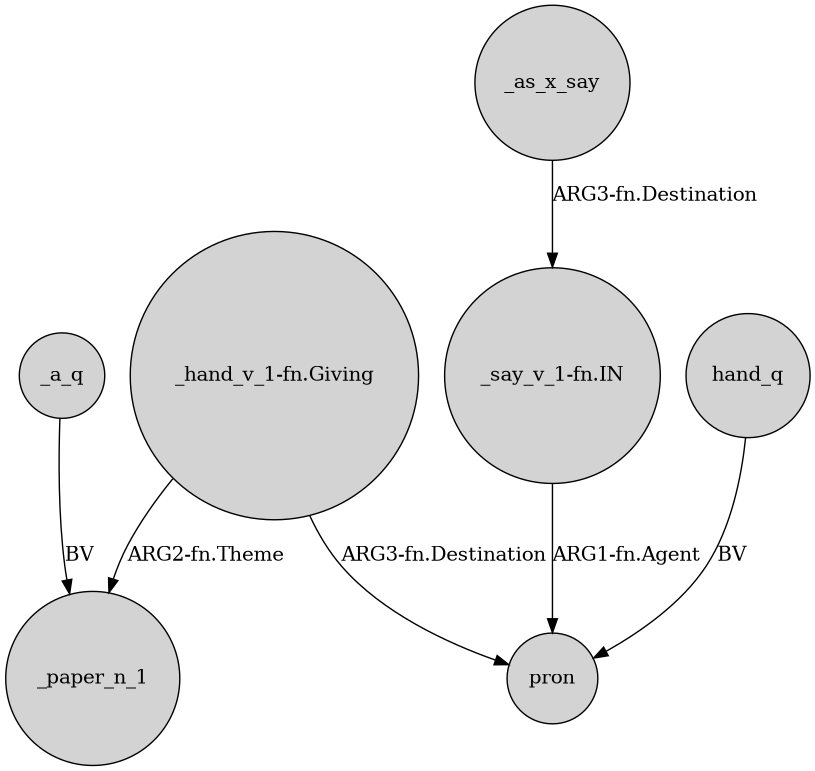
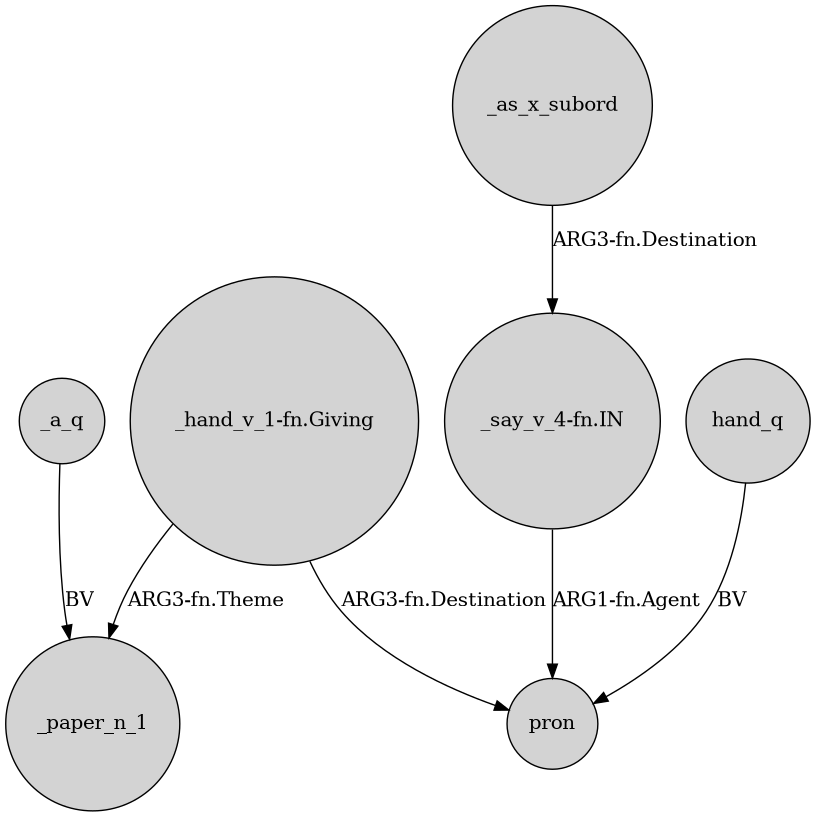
(552, 83) -> (552, 105)
(552, 376) -> (552, 421)
(206, 556) -> (206, 601)
